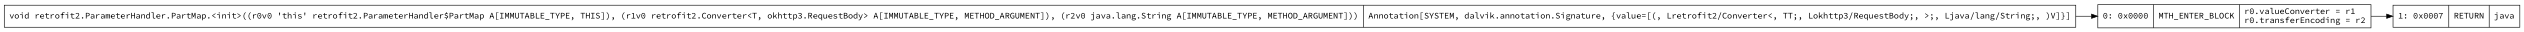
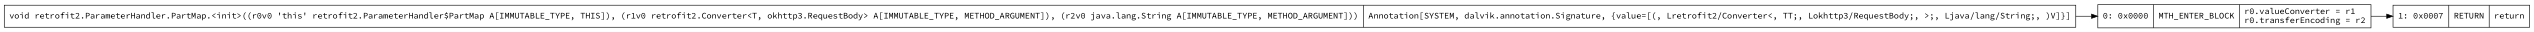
(2505, 16) -> (2509, 16)
